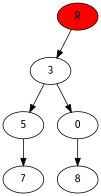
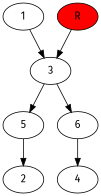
none -> (23, 17)
(78, 125) -> (78, 125)
(23, 179) -> (23, 179)
(78, 179) -> (78, 179)
